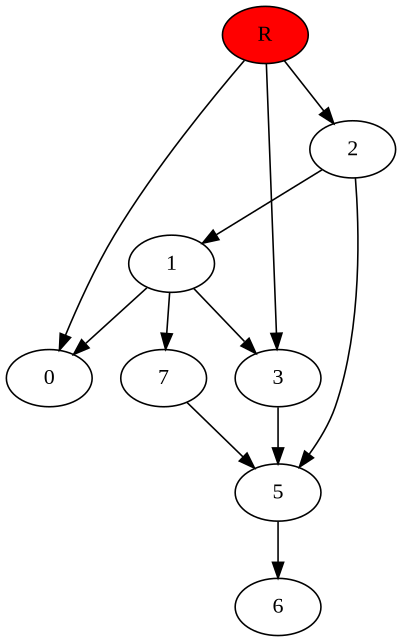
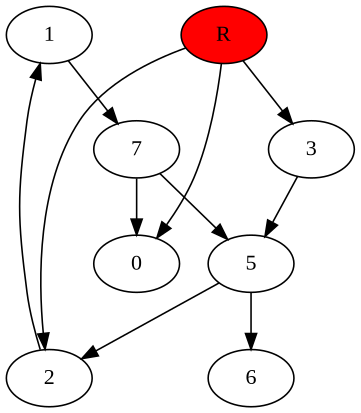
(219, 315) -> none
(116, 316) -> (137, 199)
(354, 320) -> (158, 317)
